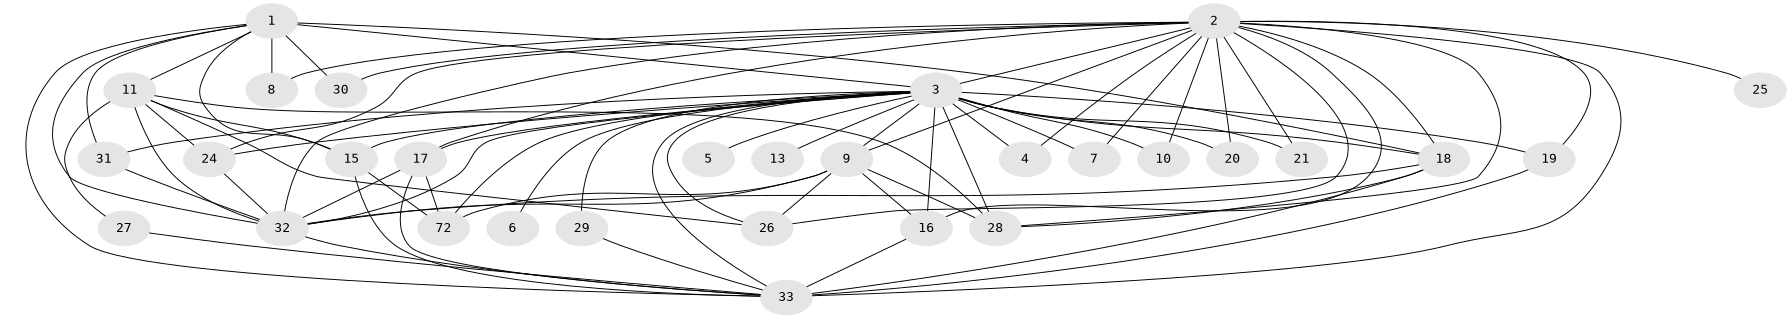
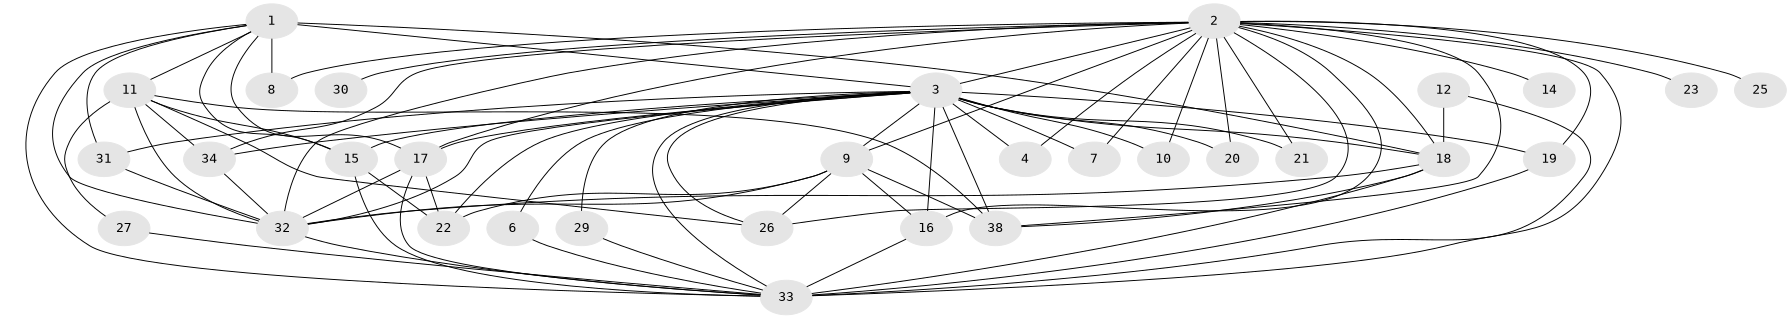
(306, 56) -> (248, 118)
none -> (1444, 90)
none -> (1549, 90)
none -> (1691, 90)
(209, 159) -> (209, 159)
(709, 159) -> none
(778, 159) -> none
(444, 228) -> (444, 228)
(996, 228) -> (996, 228)
none -> (645, 272)
